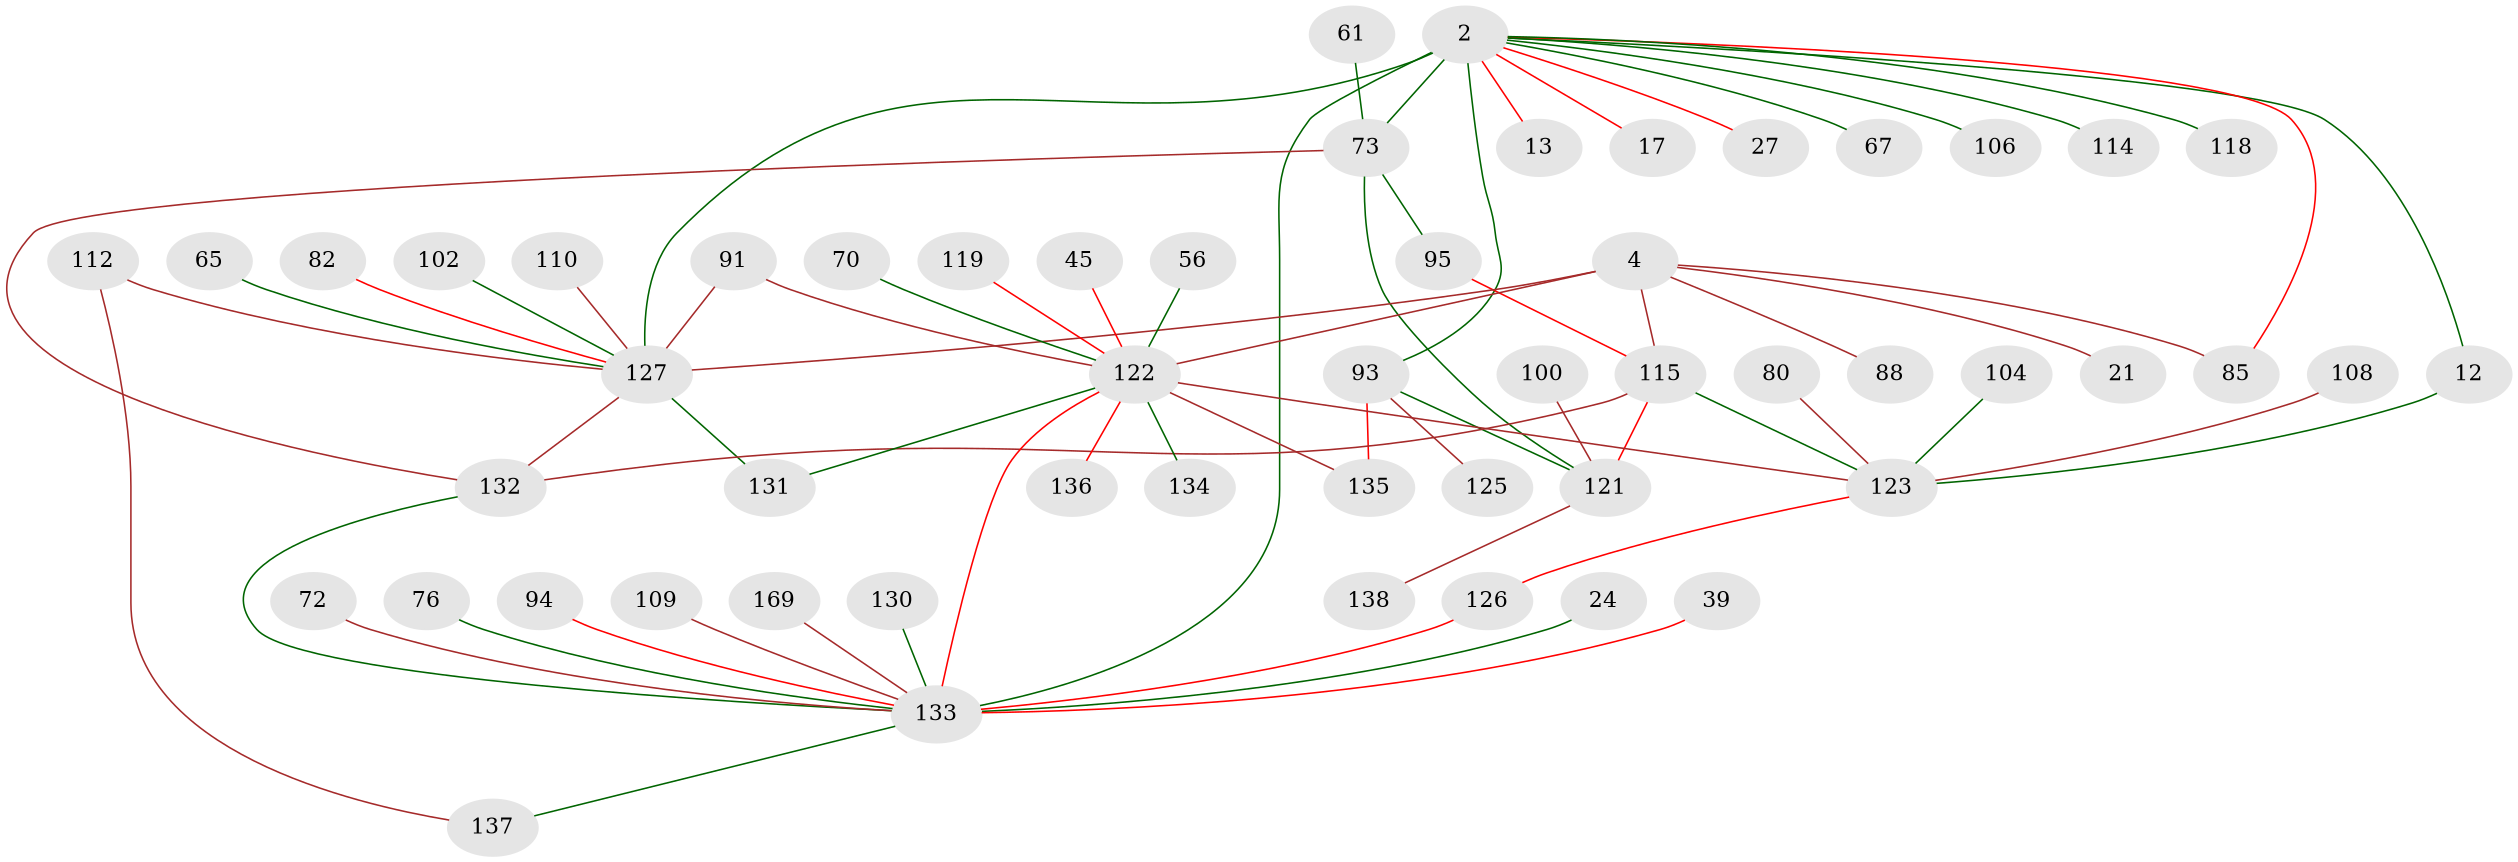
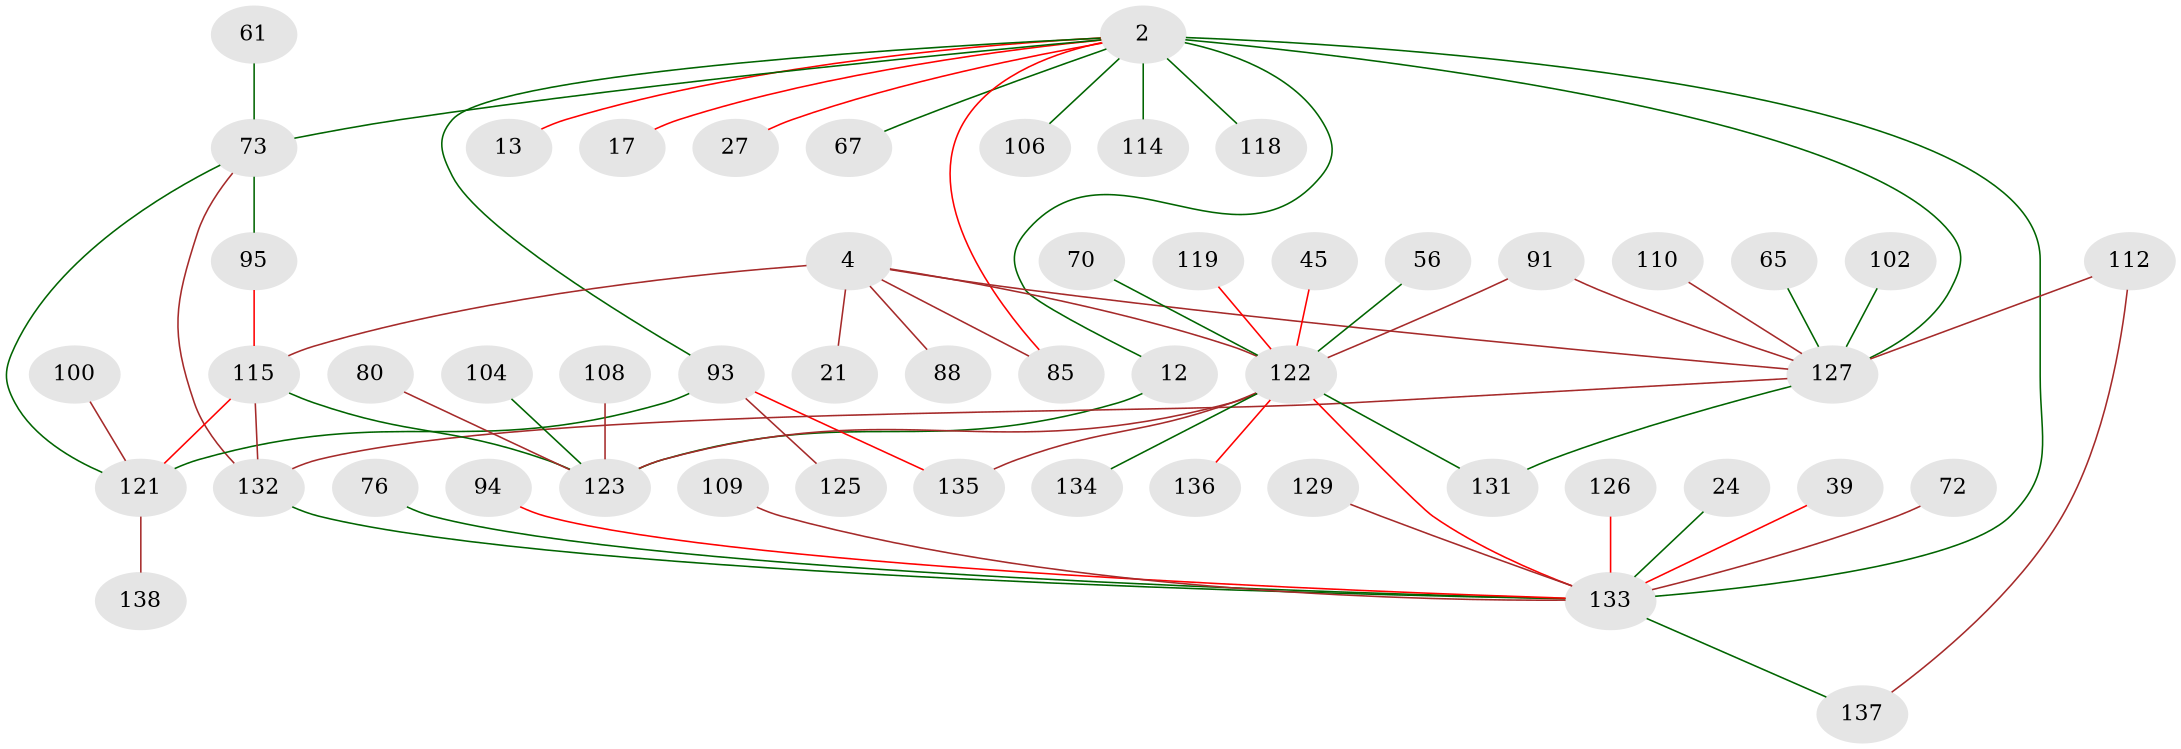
(323, 261) -> none
(1684, 533) -> none
(775, 601) -> (1313, 488)
(893, 601) -> none
